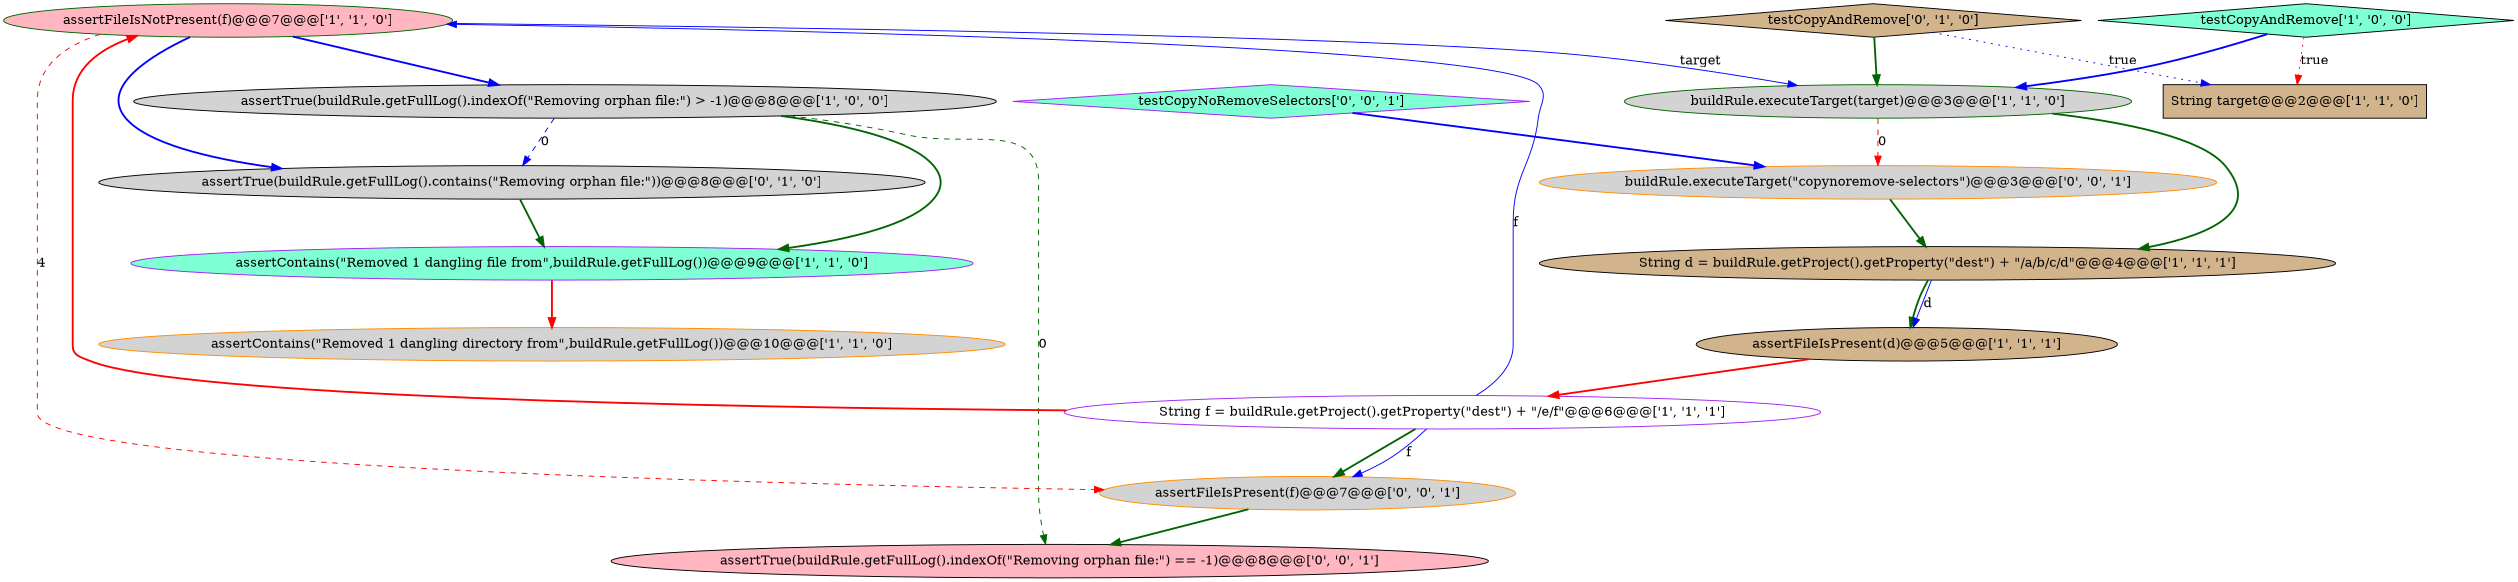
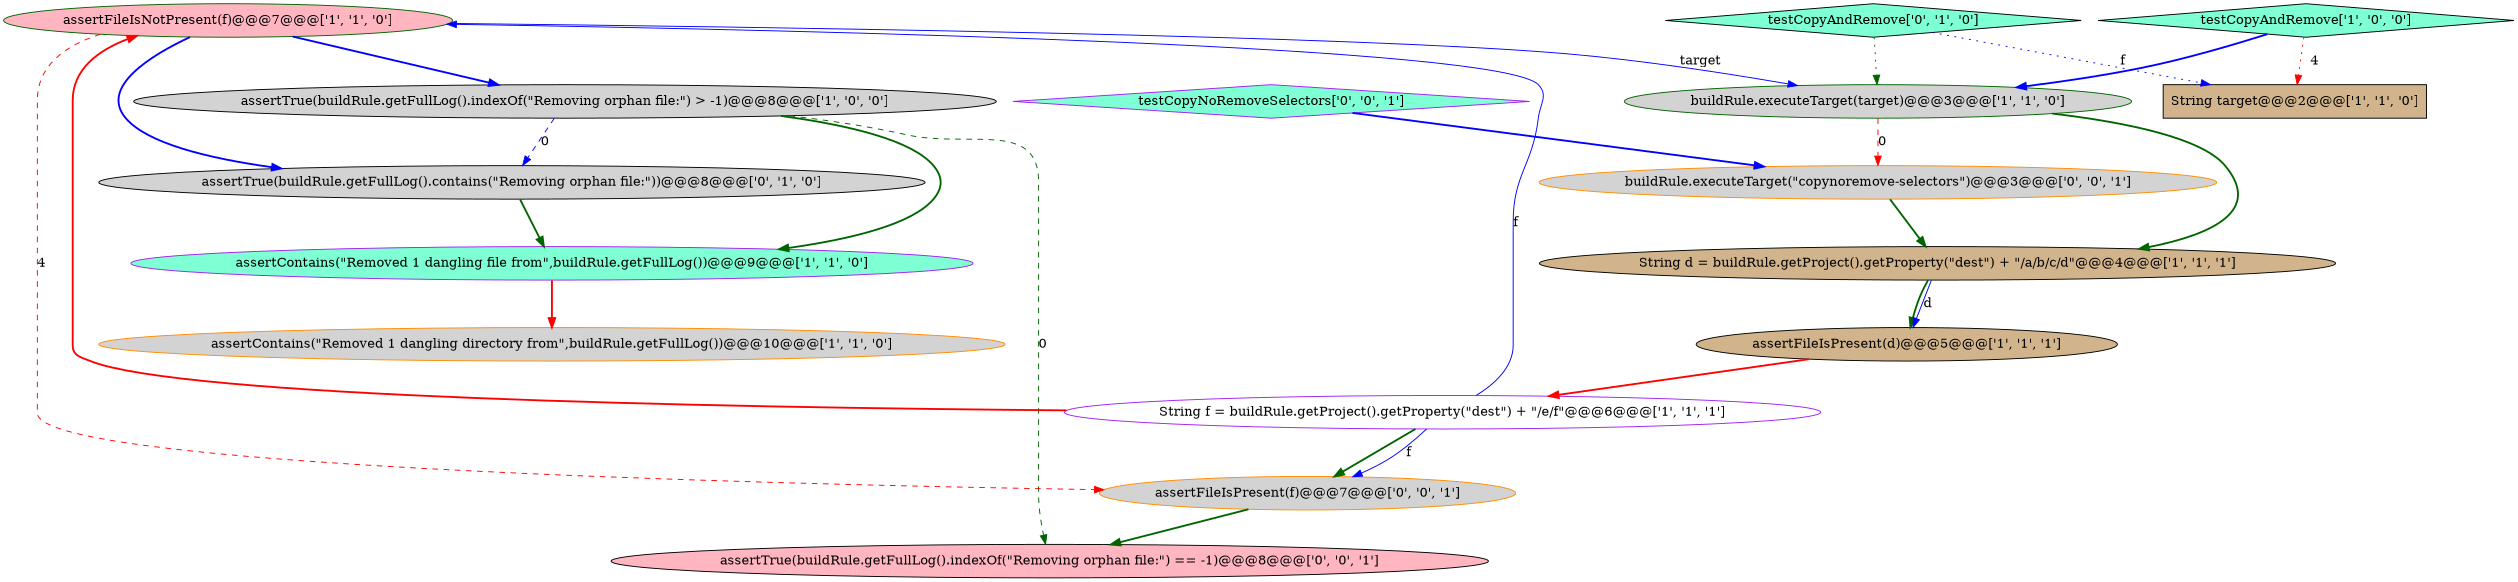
(1873, 20) -> (1873, 20)
(1875, 56) -> (1875, 56)
(2123, 61) -> (2123, 61)
(2315, 61) -> (2315, 61)
